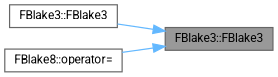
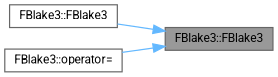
(63, 60) -> (63, 60)
